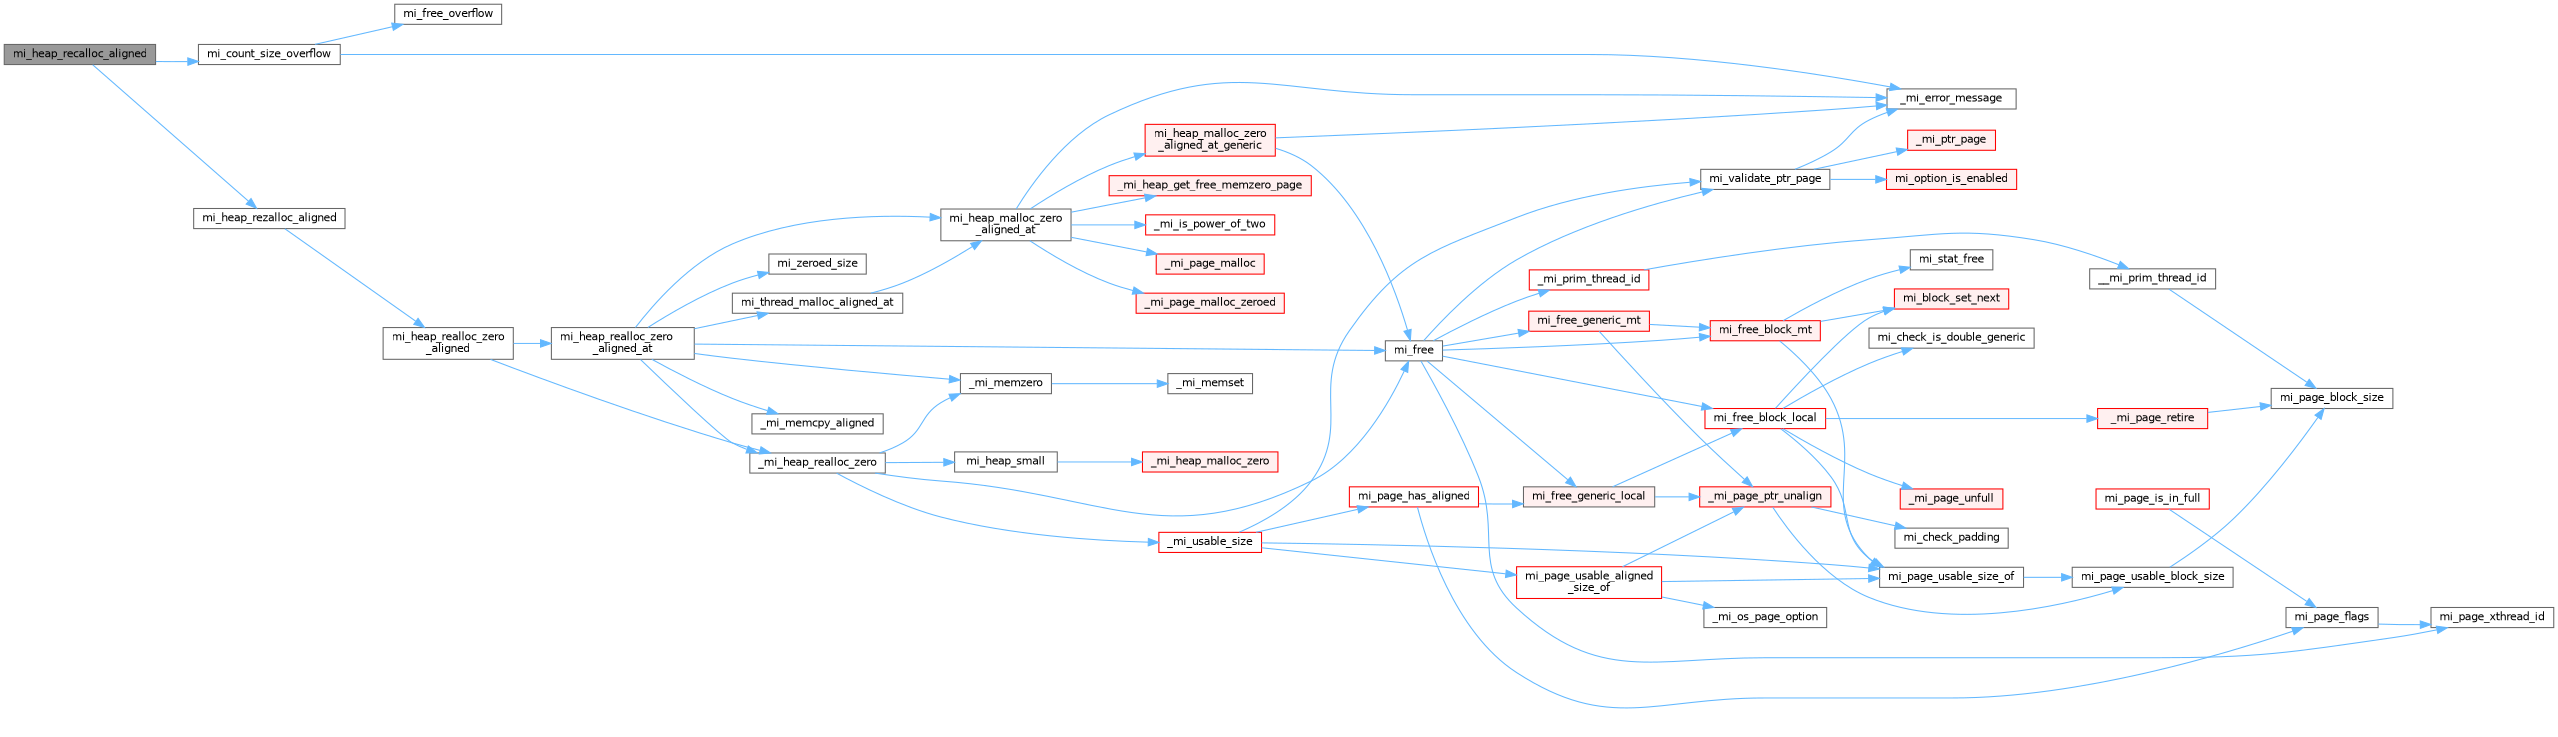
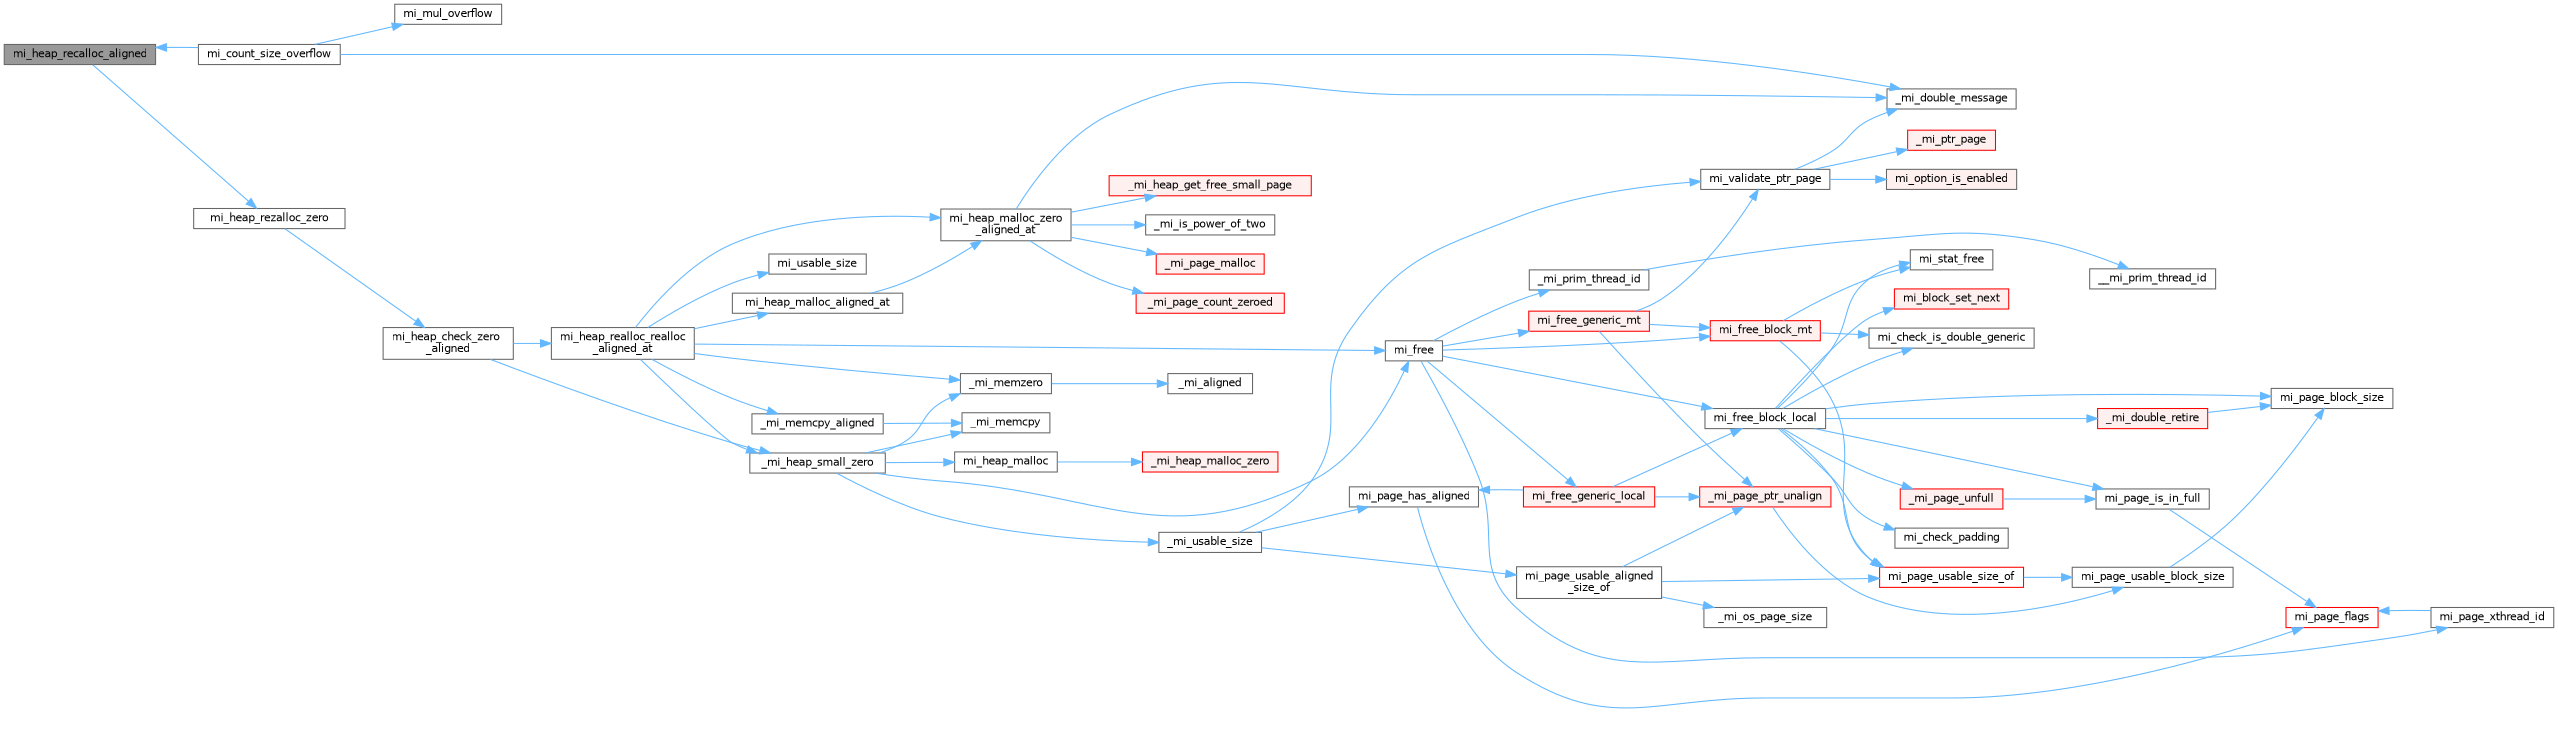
(448, 14) -> (448, 14)
(172, 62) -> (182, 47)
(1952, 99) -> (1952, 99)
(1210, 140) -> none
(1952, 179) -> (1952, 179)
(1210, 186) -> (1210, 186)
(269, 219) -> (269, 219)
(1210, 225) -> (1210, 225)
(1550, 243) -> (1697, 270)
(818, 264) -> (818, 264)
(1589, 280) -> (1589, 280)
(818, 303) -> (818, 303)
(1210, 303) -> (1210, 303)
(1852, 316) -> (1833, 333)
none -> (1843, 325)
(2238, 336) -> (2043, 395)
(448, 343) -> (448, 343)
(623, 343) -> (623, 343)
(1210, 384) -> (1210, 384)
(1765, 419) -> (1765, 419)
(2153, 419) -> (2153, 419)
none -> (1006, 423)
none -> (1954, 458)
(1006, 462) -> (1006, 462)
(818, 463) -> (818, 463)
(1414, 497) -> (1414, 497)
(1589, 497) -> (1589, 497)
none -> (2044, 499)
(2153, 499) -> (2153, 499)
(1496, 504) -> (1506, 490)
(1853, 516) -> (1852, 505)
(1210, 542) -> (1210, 542)
(1565, 550) -> none
(1952, 577) -> (1952, 577)
(1589, 583) -> (1589, 583)
(1765, 618) -> (1765, 618)
(2332, 618) -> (2332, 618)
(2399, 625) -> (2410, 610)
